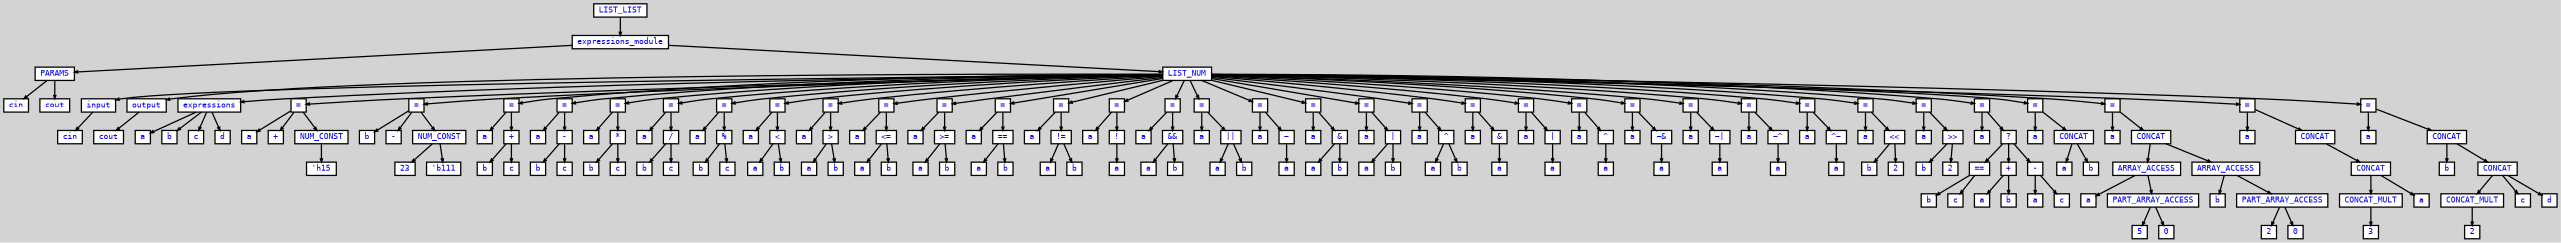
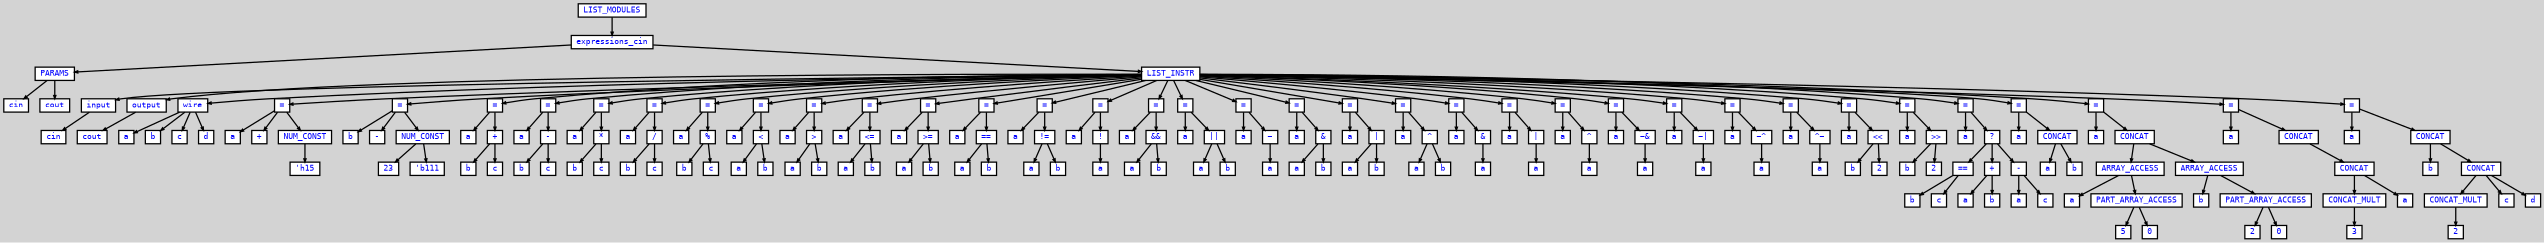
(620, 10) -> (612, 10)
(620, 42) -> (612, 42)
(1187, 74) -> (1171, 74)
(209, 105) -> (193, 105)
